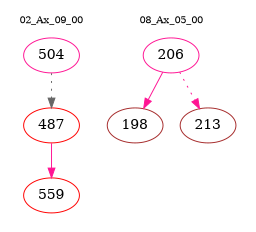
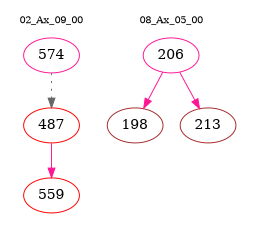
(52, 55) -> (52, 55)
(187, 86) -> (187, 86)
